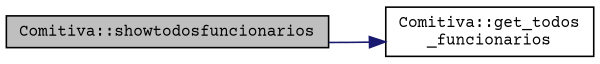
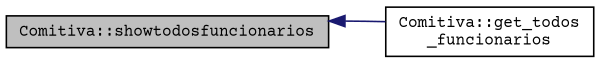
(349, 42) -> (365, 21)
